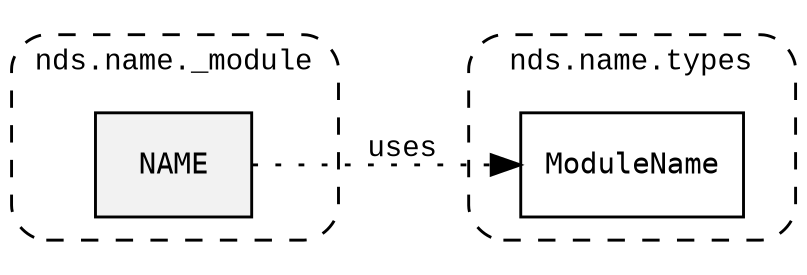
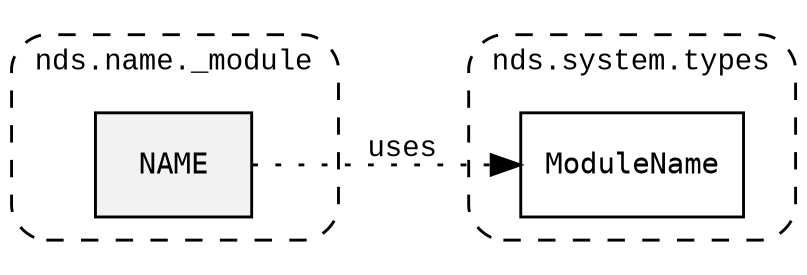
(632, 62) -> (632, 62)
